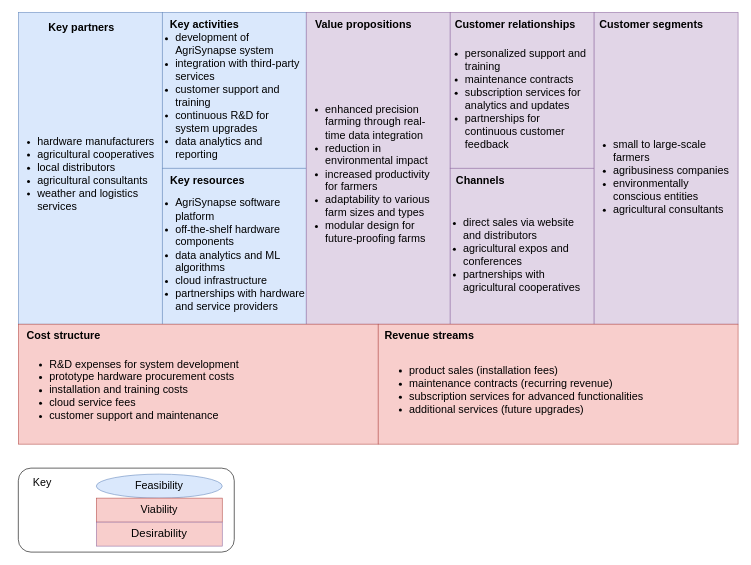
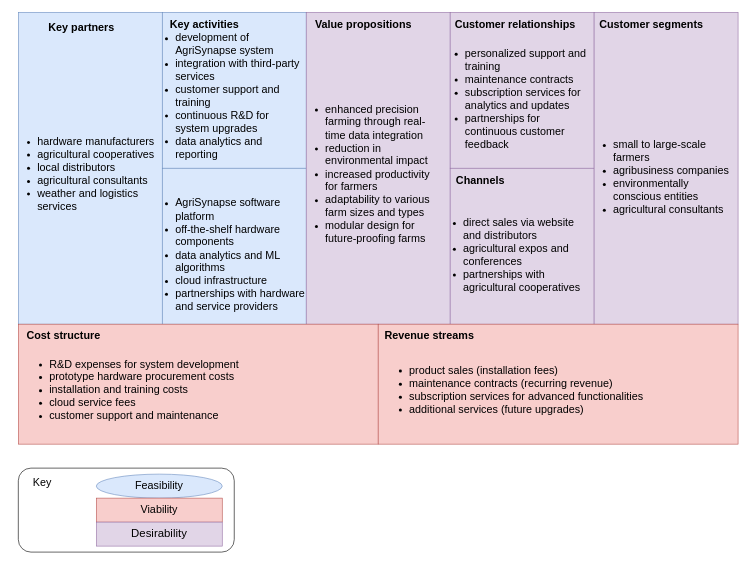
(207, 180) -> none
(159, 534) -> (159, 534)
